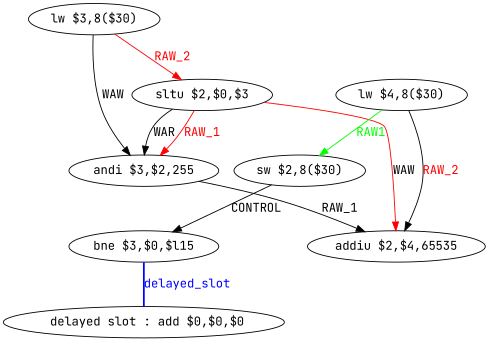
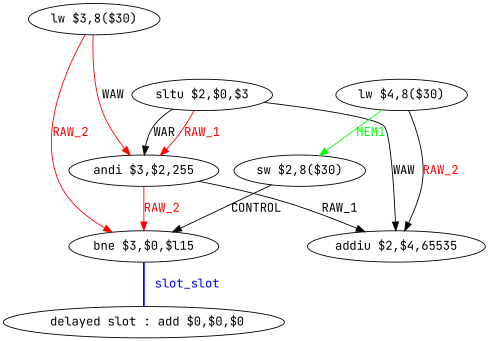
(144, 54) -> (52, 139)
(98, 95) -> (98, 95)
(377, 123) -> (377, 123)
(371, 133) -> (371, 133)
none -> (144, 204)
(187, 284) -> (187, 284)
